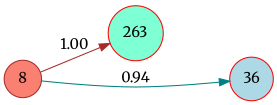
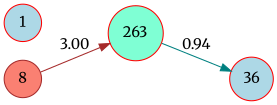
none -> (23, 23)
(75, 45) -> (75, 45)
(130, 87) -> (192, 55)
